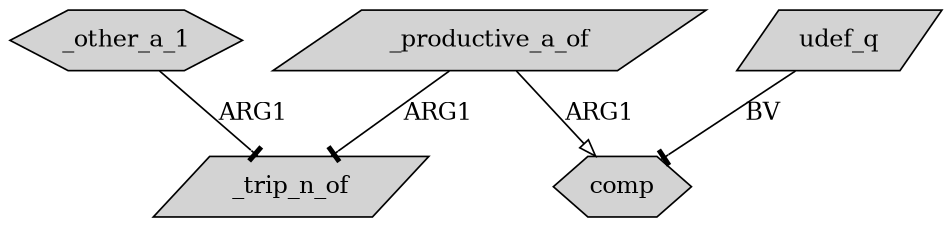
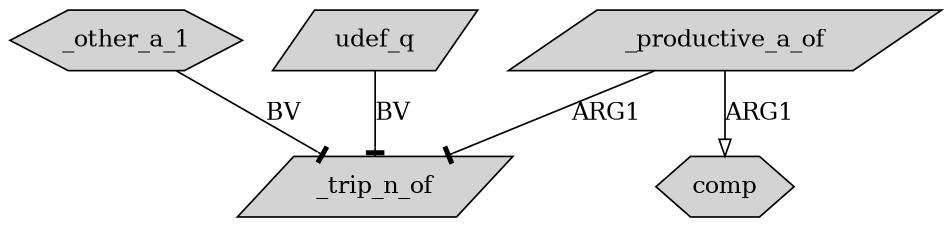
(732, 113) -> (375, 109)
(253, 114) -> (283, 114)
